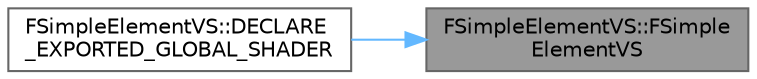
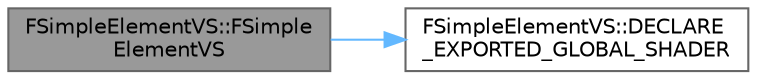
(378, 40) -> (358, 40)
